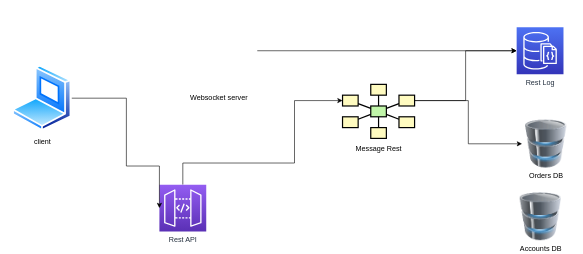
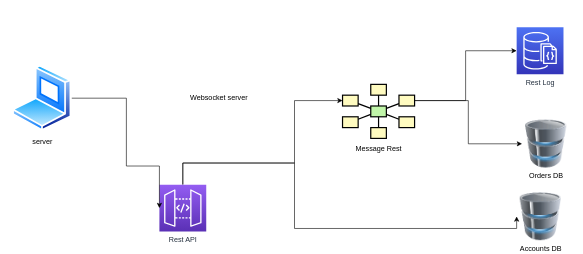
(360, 51) -> none
(43, 141) -> (43, 141)
none -> (377, 228)
